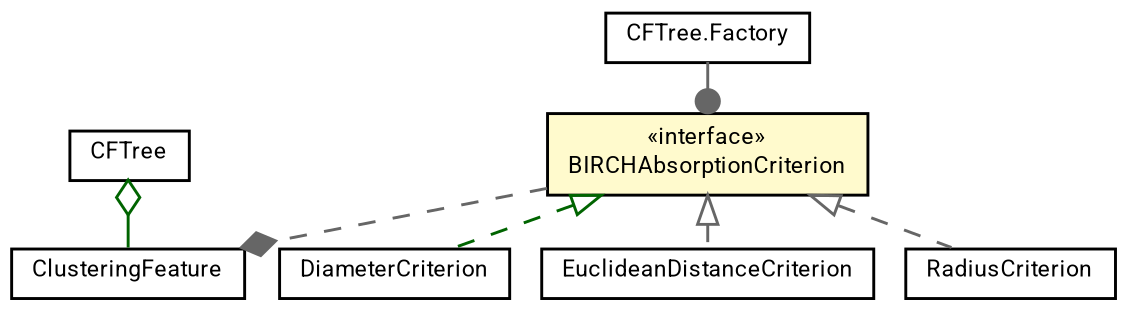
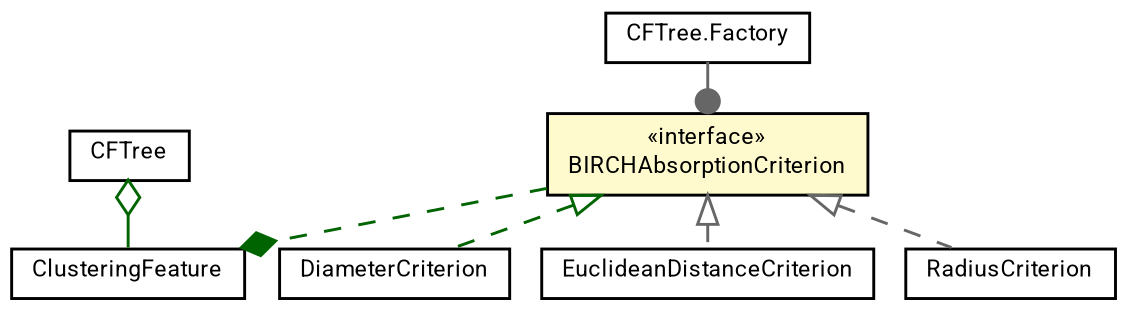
(412, 215) -> (412, 215)
